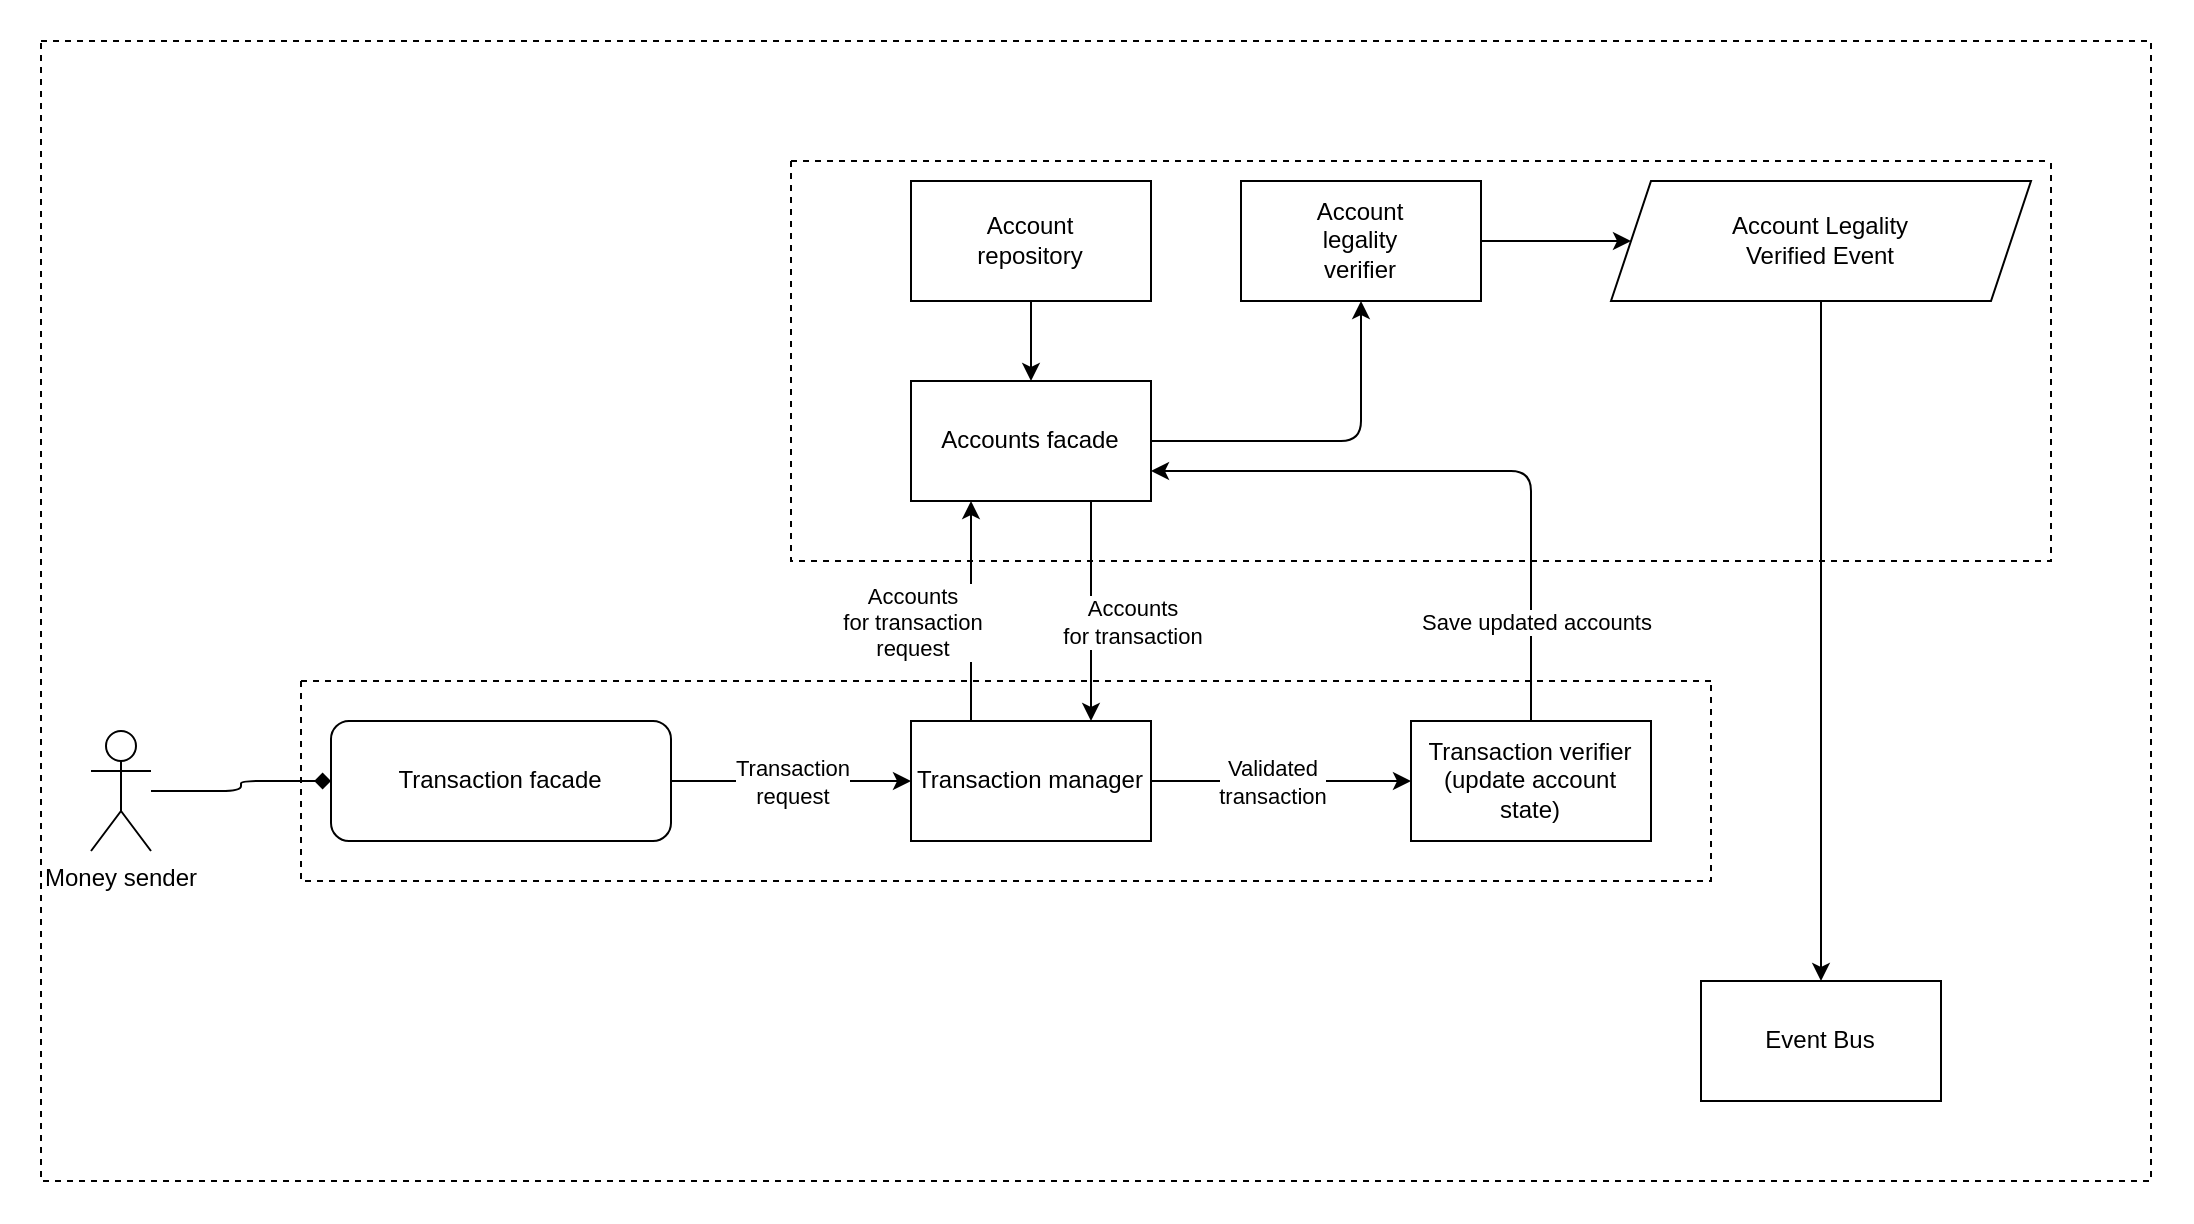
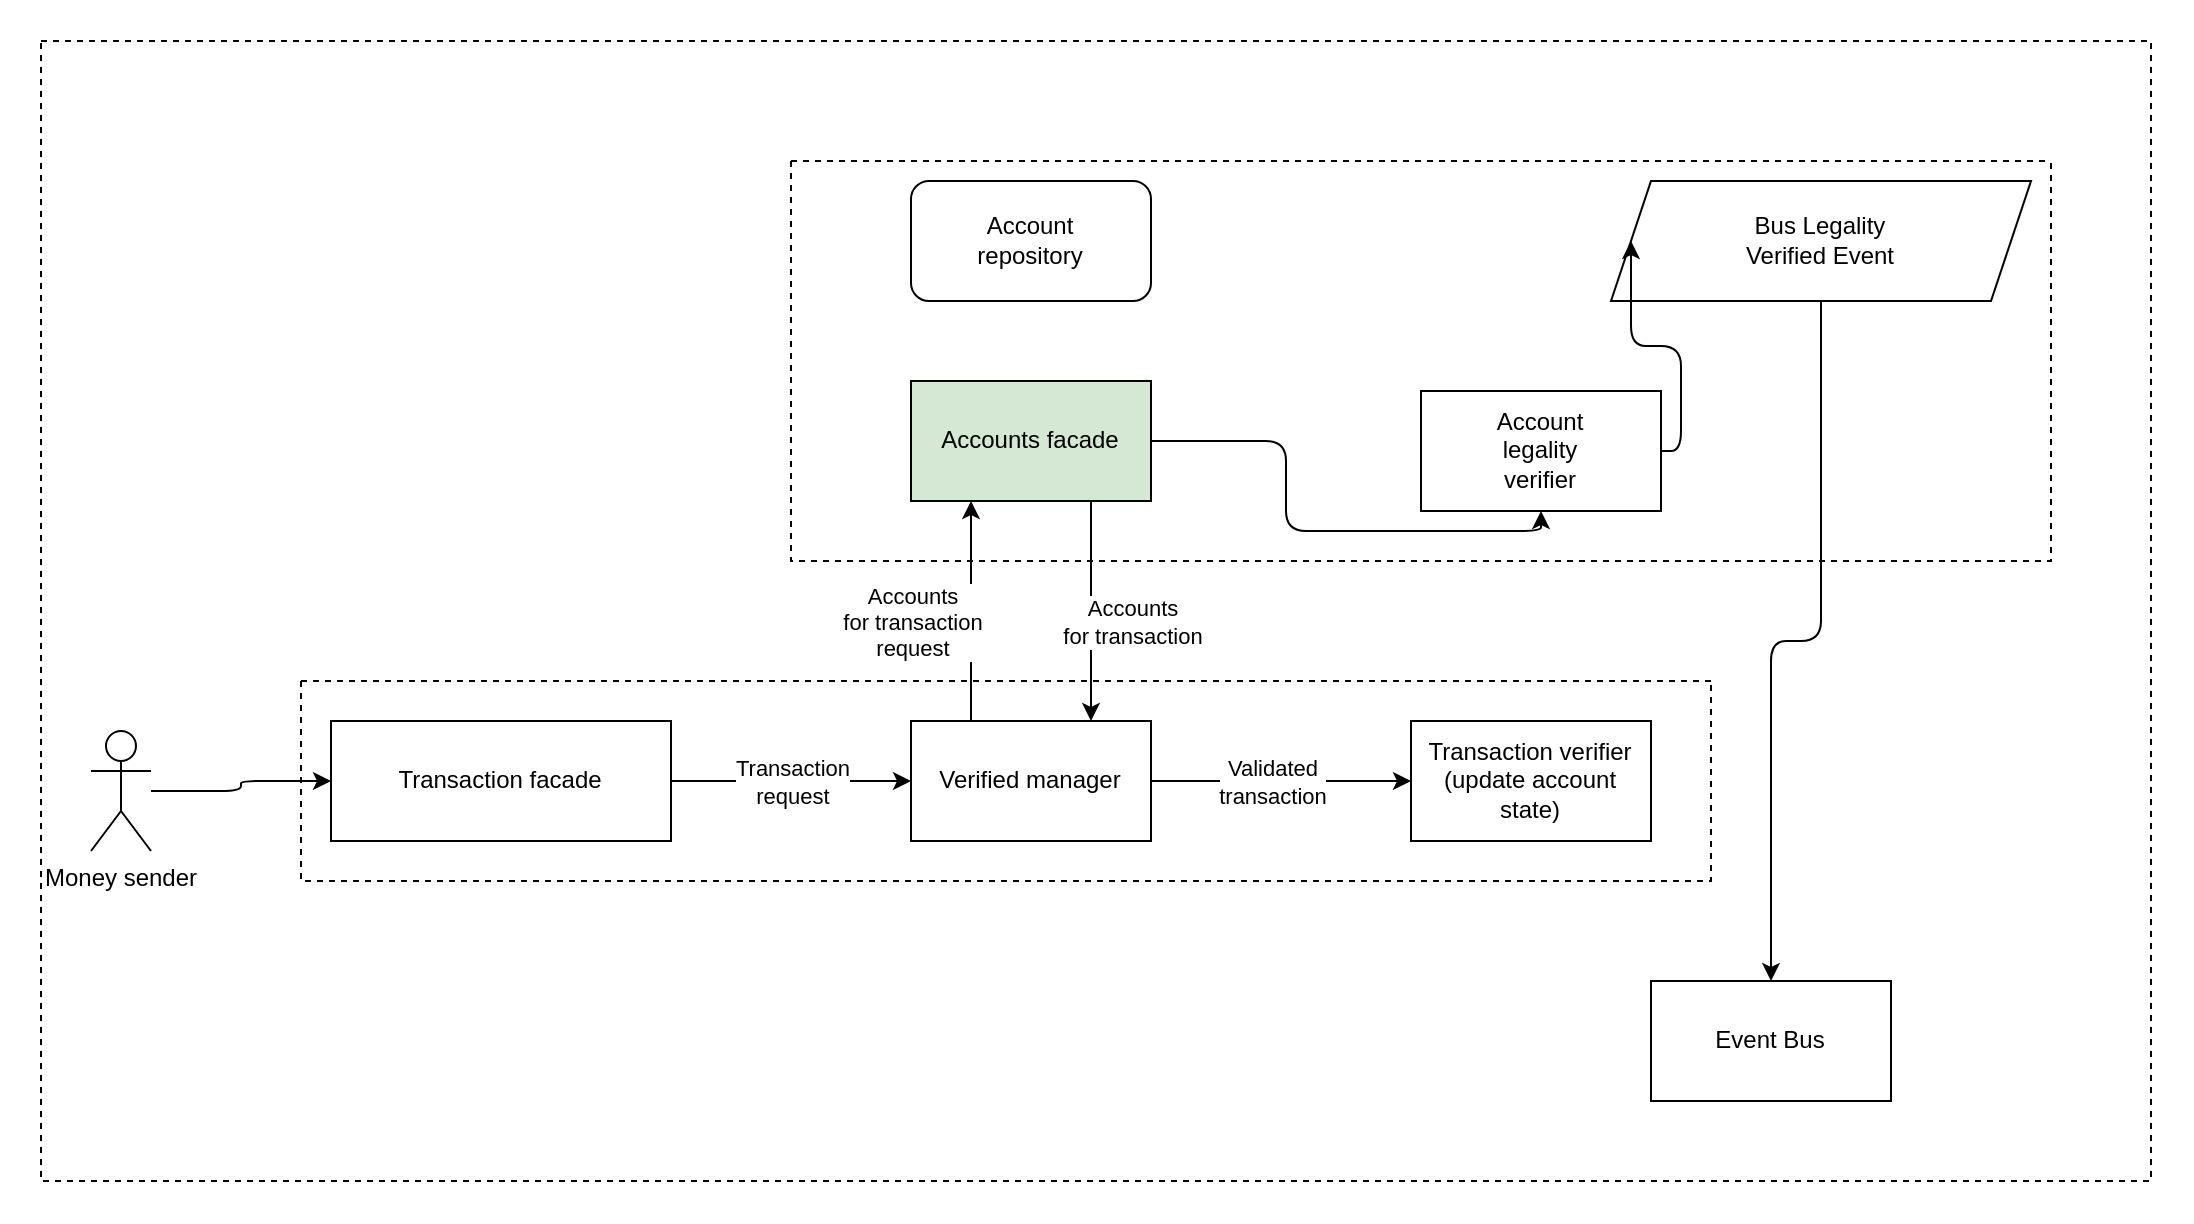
(1031, 241) -> (1031, 241)
(1361, 241) -> (1541, 451)
(1821, 241) -> (1821, 241)
(1031, 334) -> none
(1031, 441) -> (1031, 441)
(1466, 471) -> none
(314, 781) -> (315, 781)
(501, 781) -> (501, 781)
(1031, 781) -> (1031, 781)
(1821, 1041) -> (1771, 1041)
